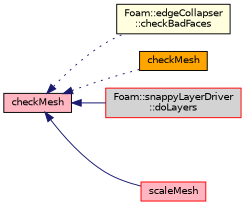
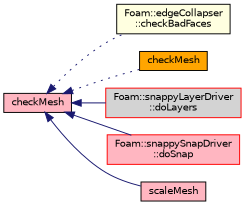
none -> (173, 150)
(173, 192) -> (173, 192)
